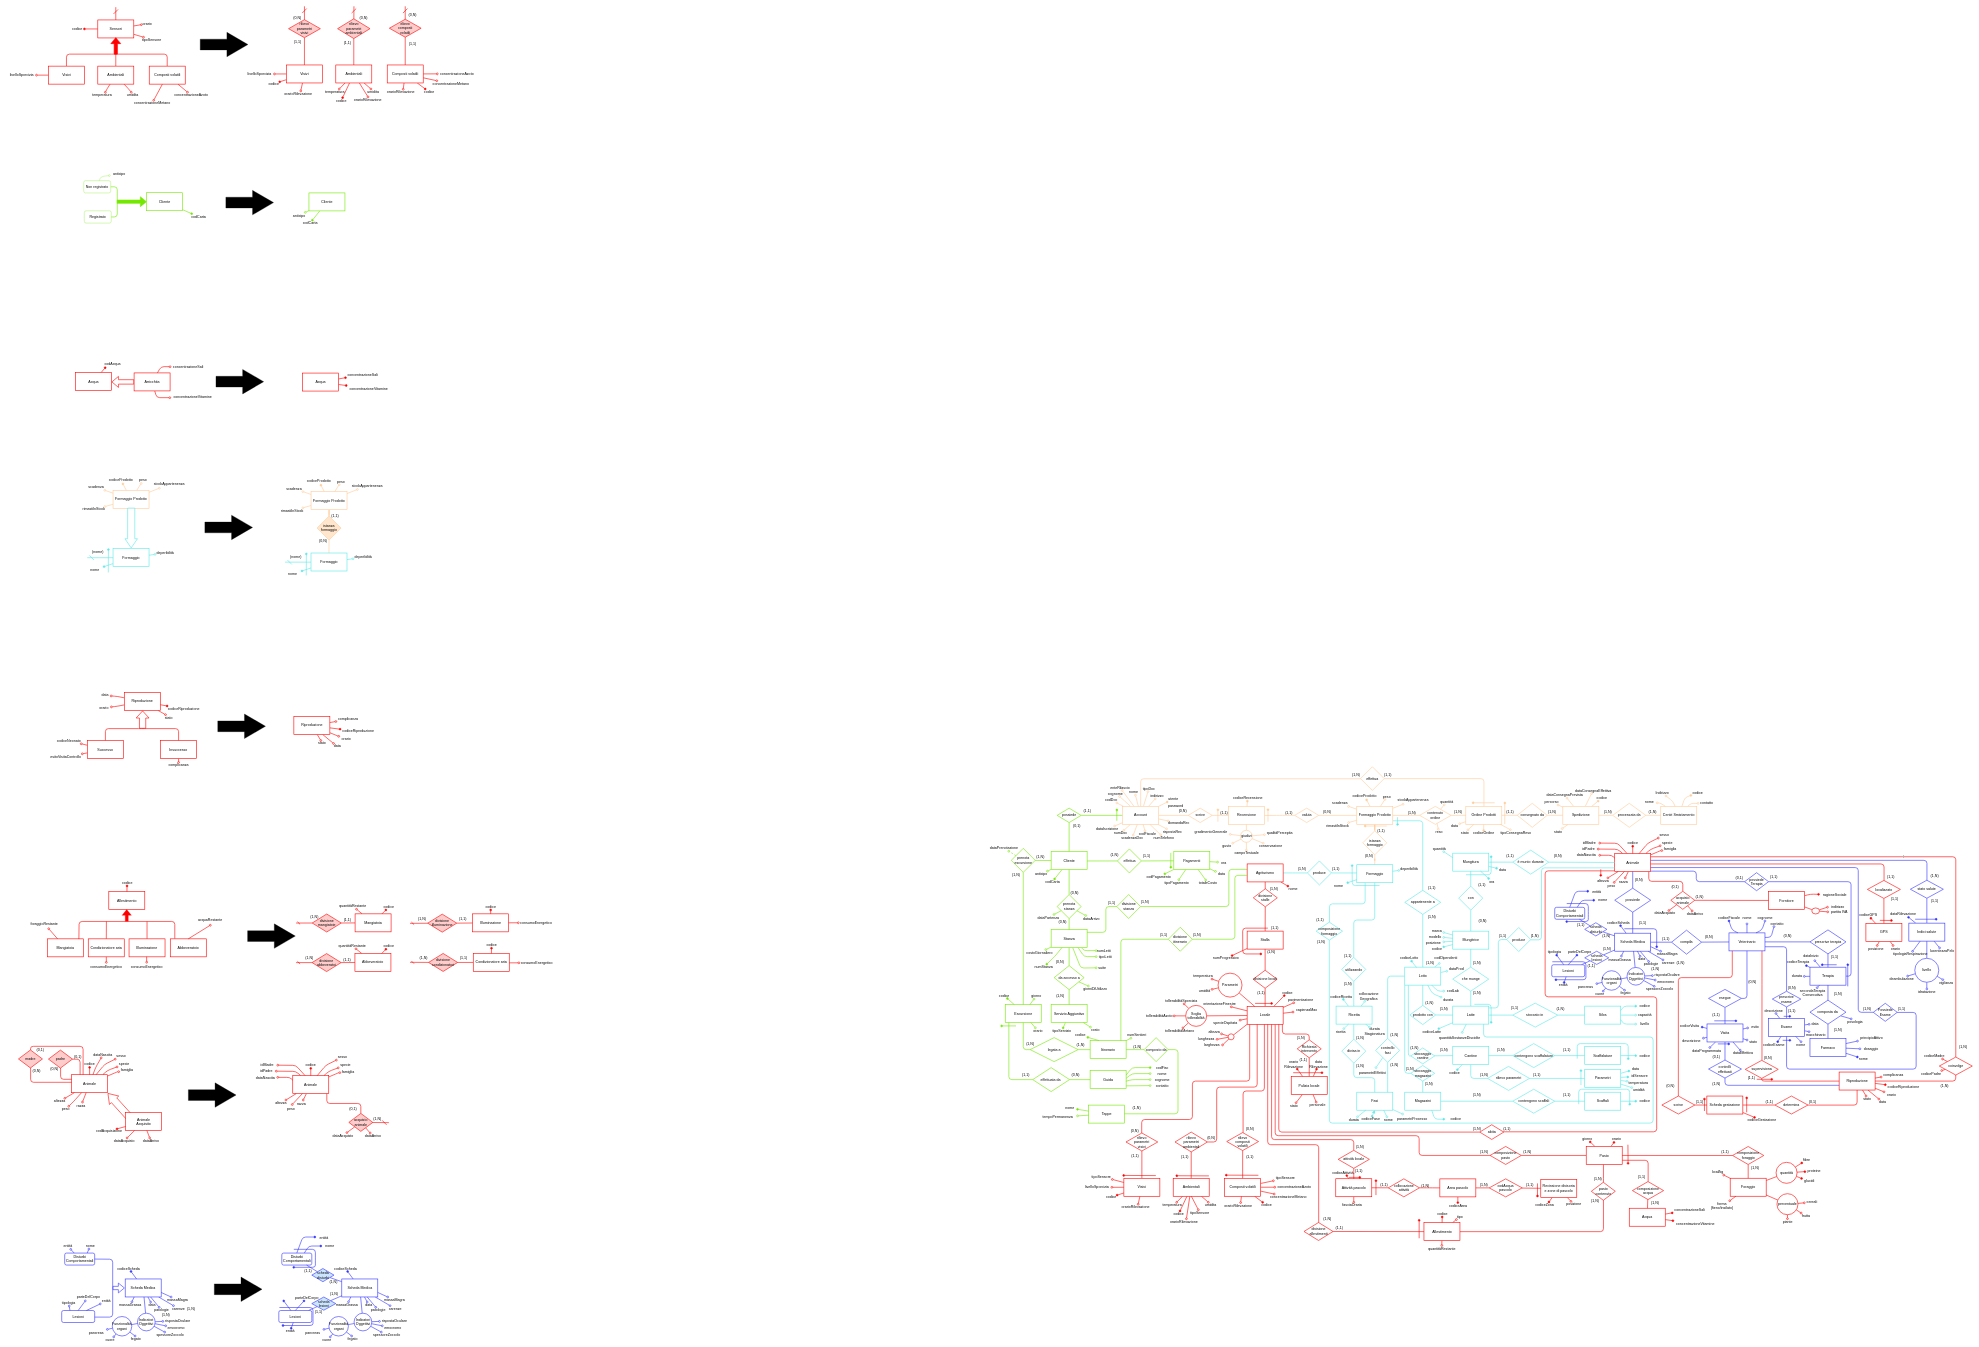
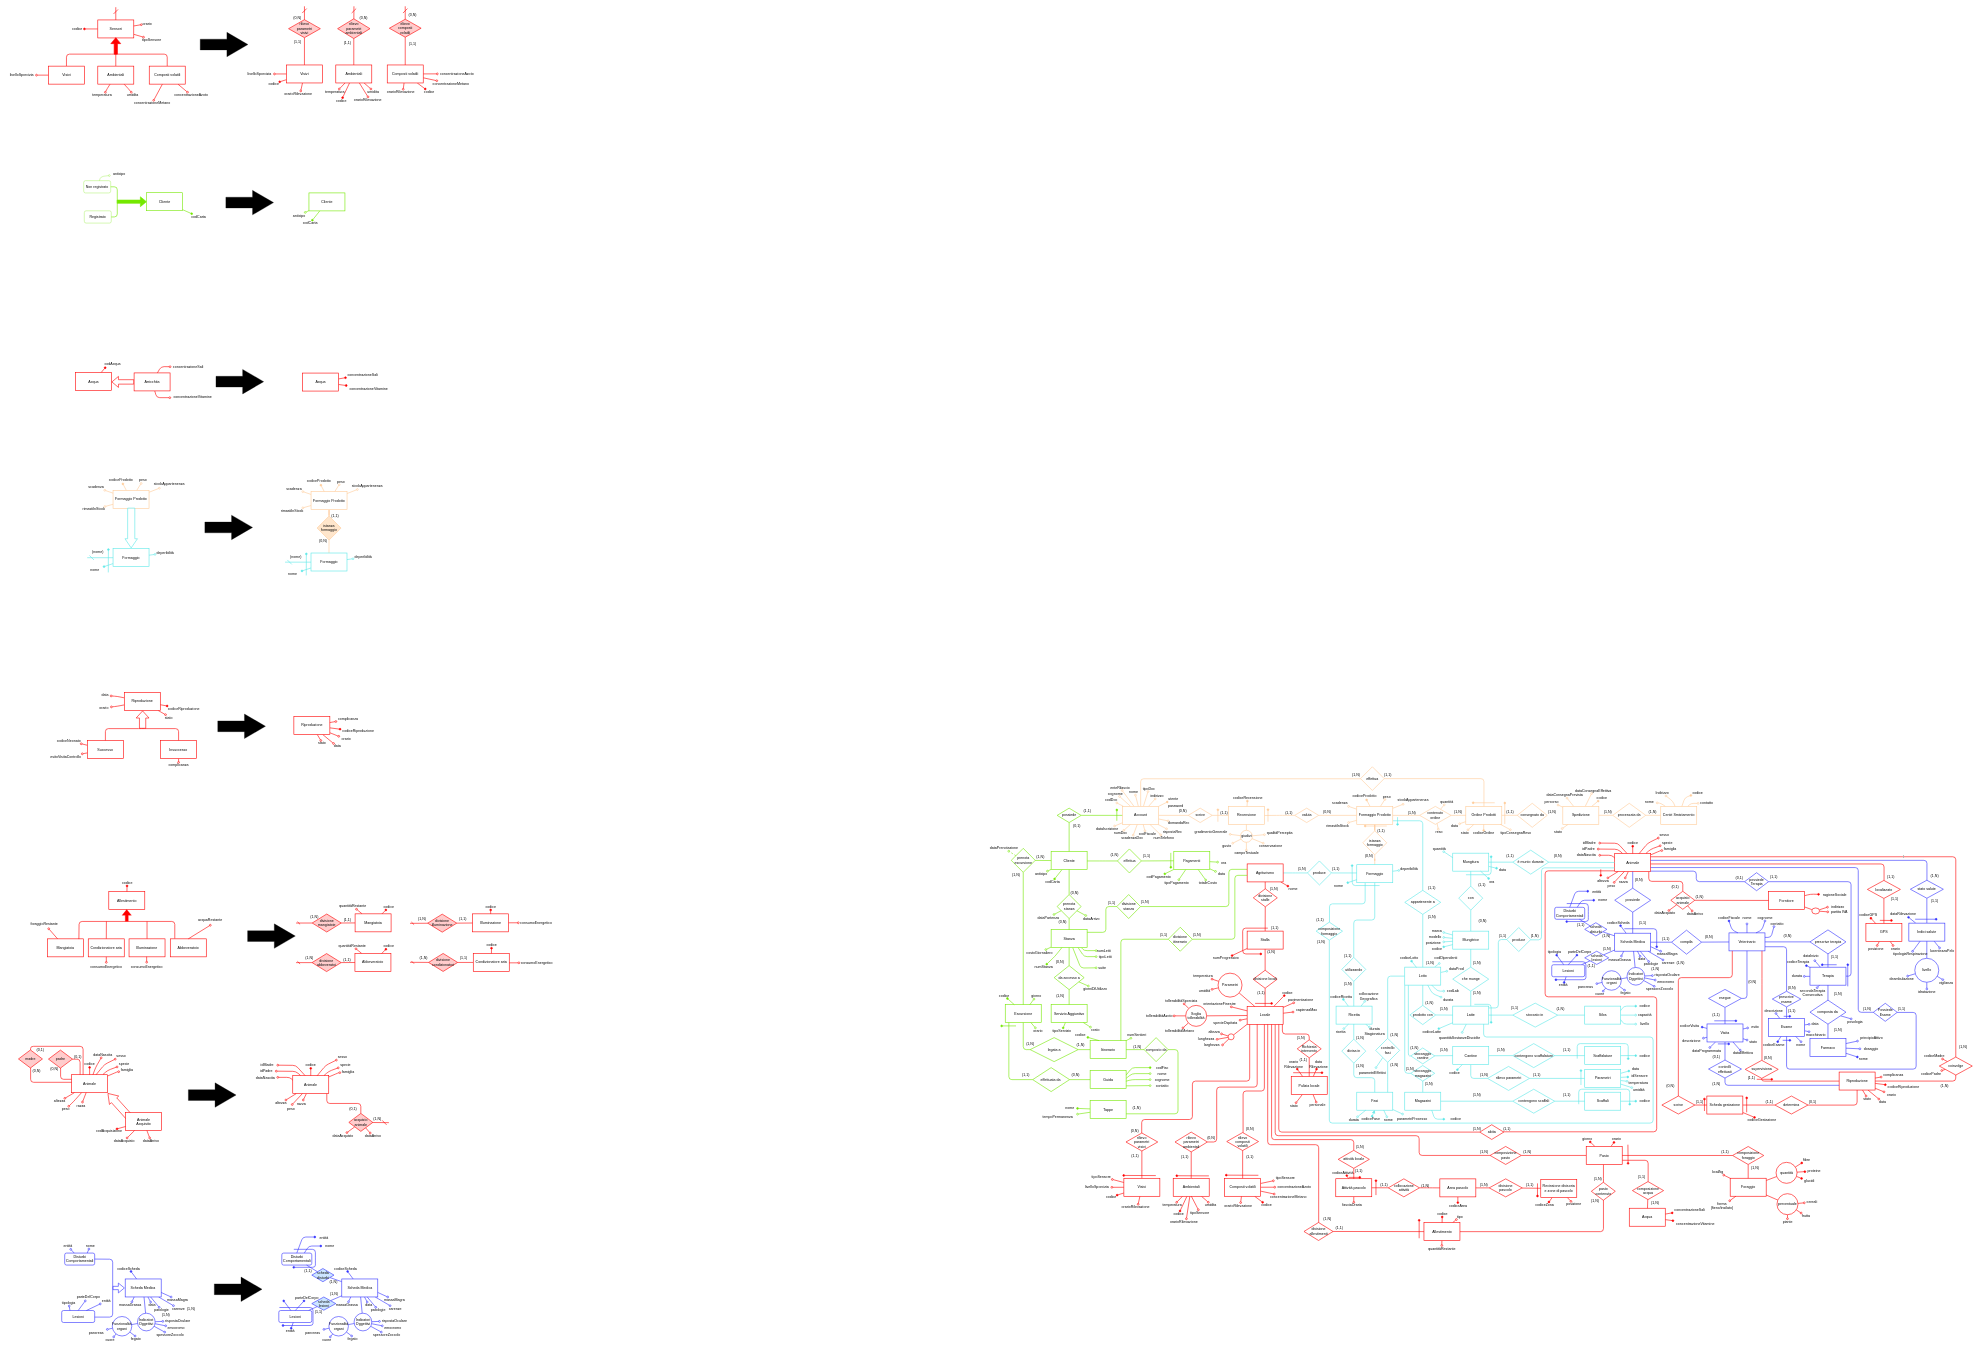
(1555, 815) -> none
(1107, 1114) -> (1108, 1110)
(1506, 1188) -> (1506, 1188)
